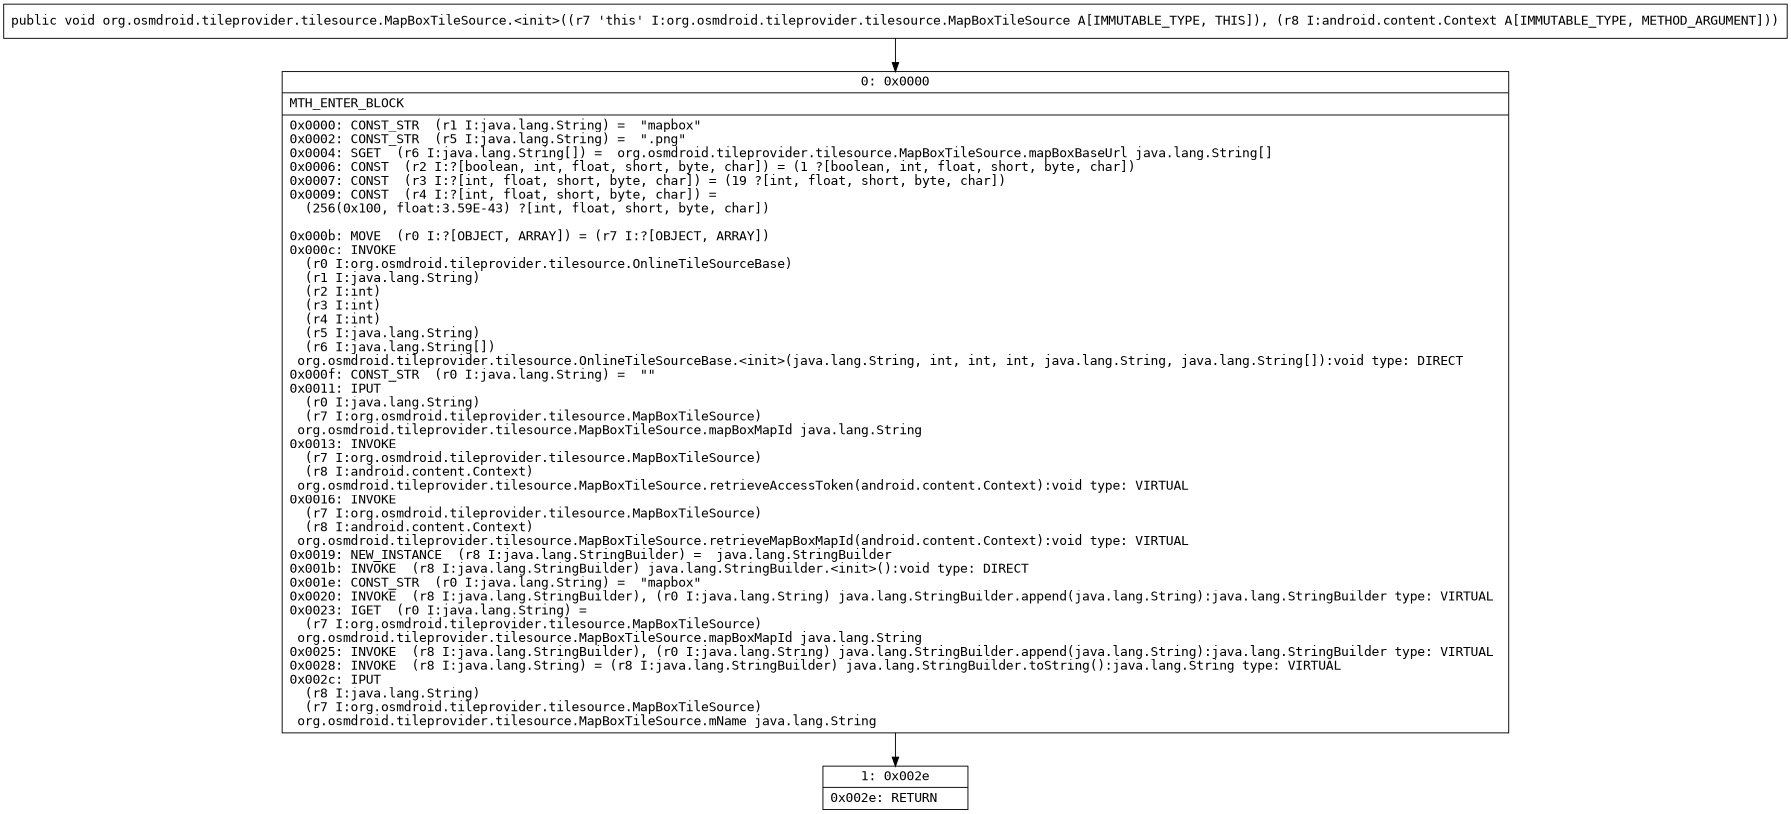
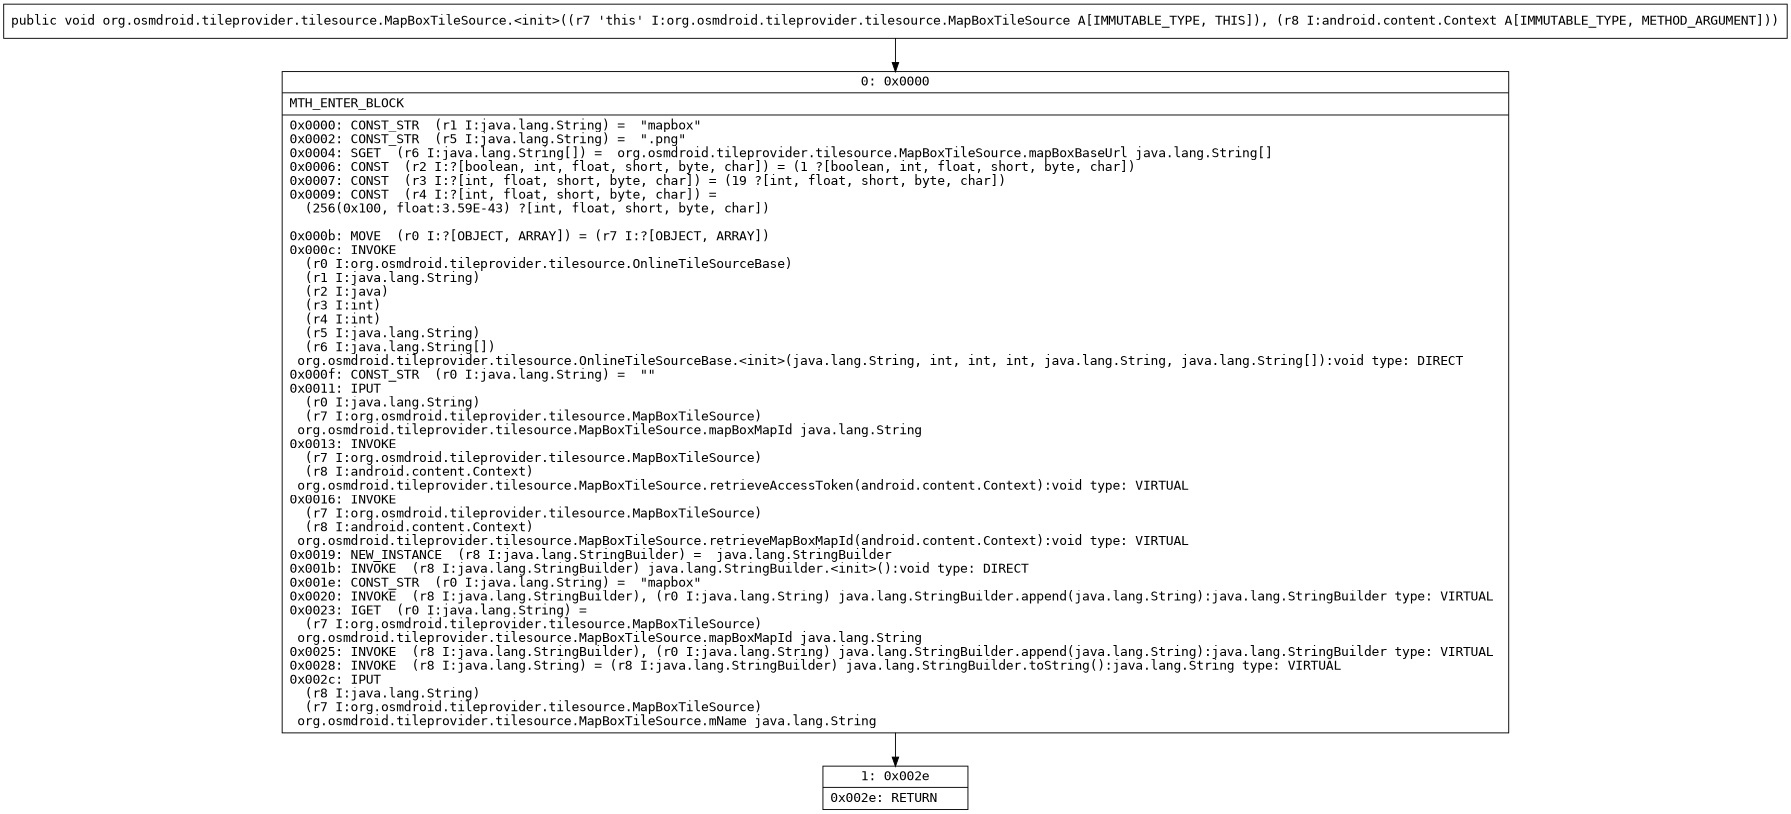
(336, 292) -> (339, 292)
